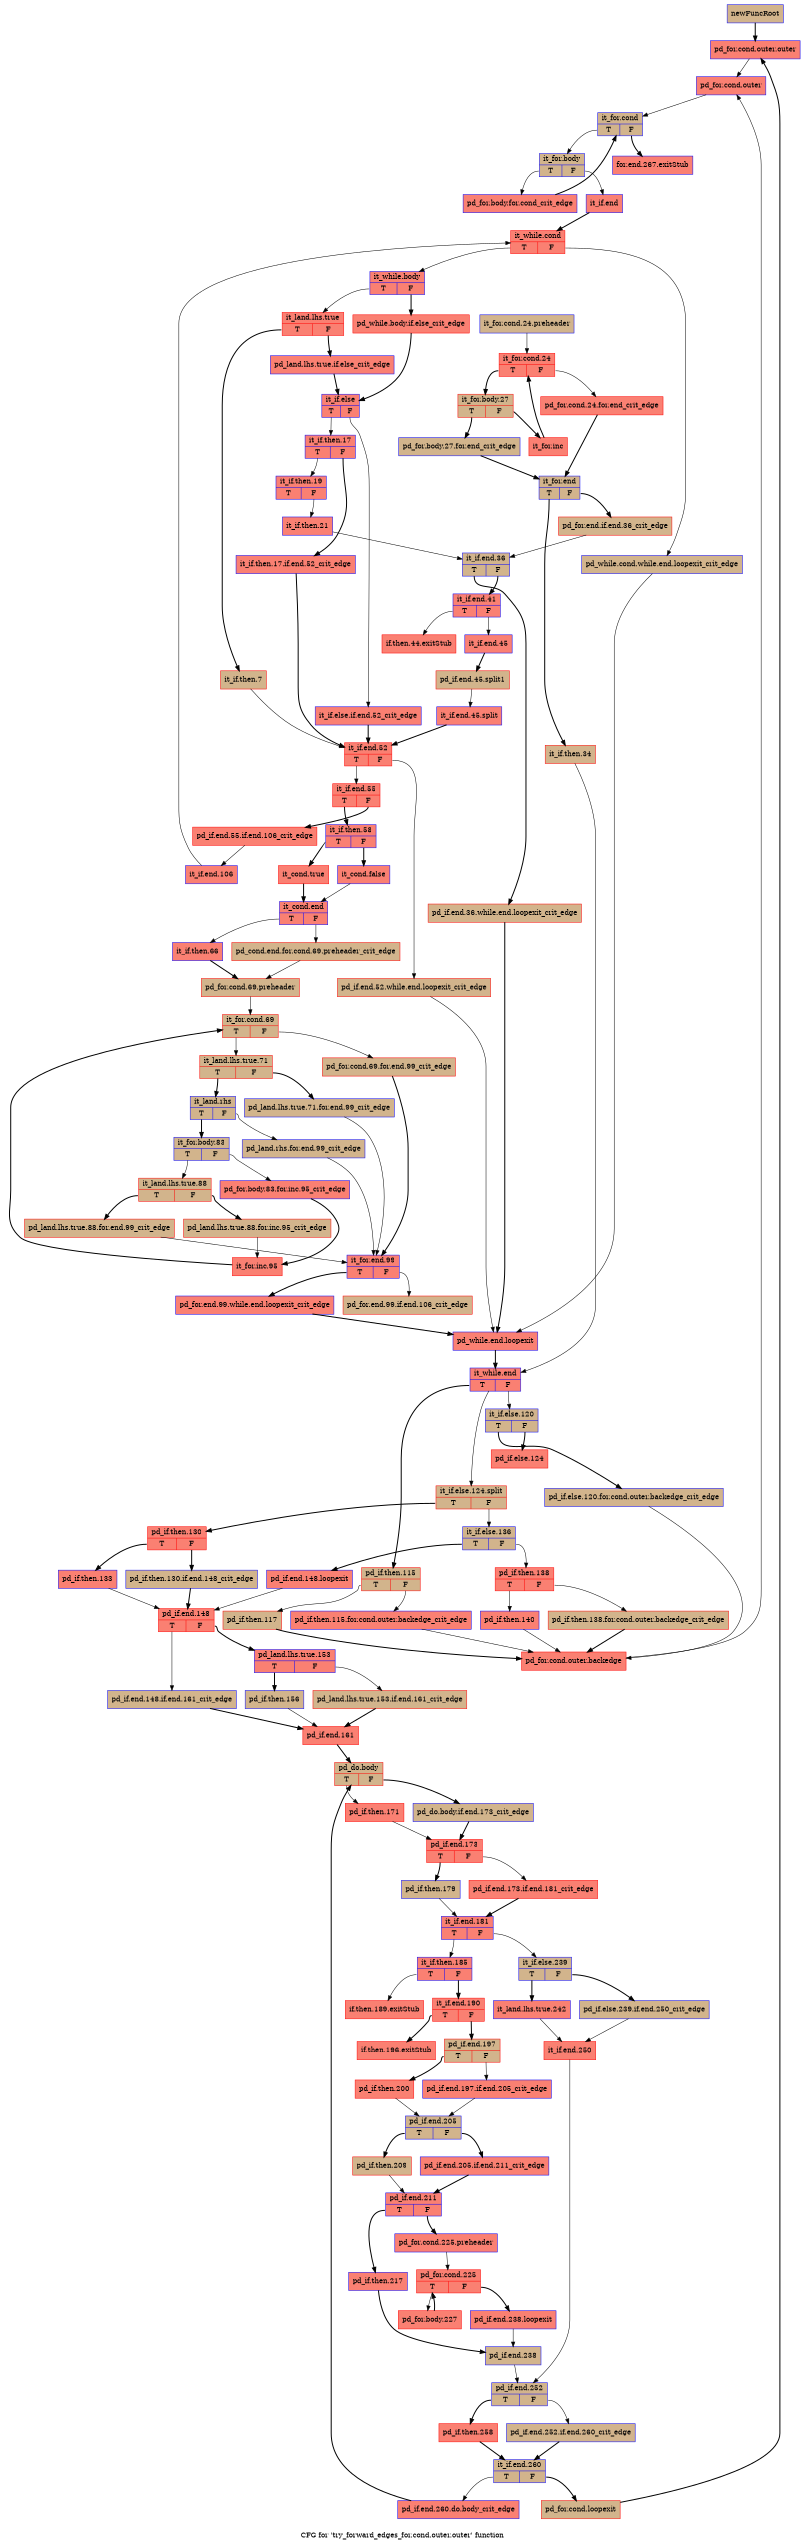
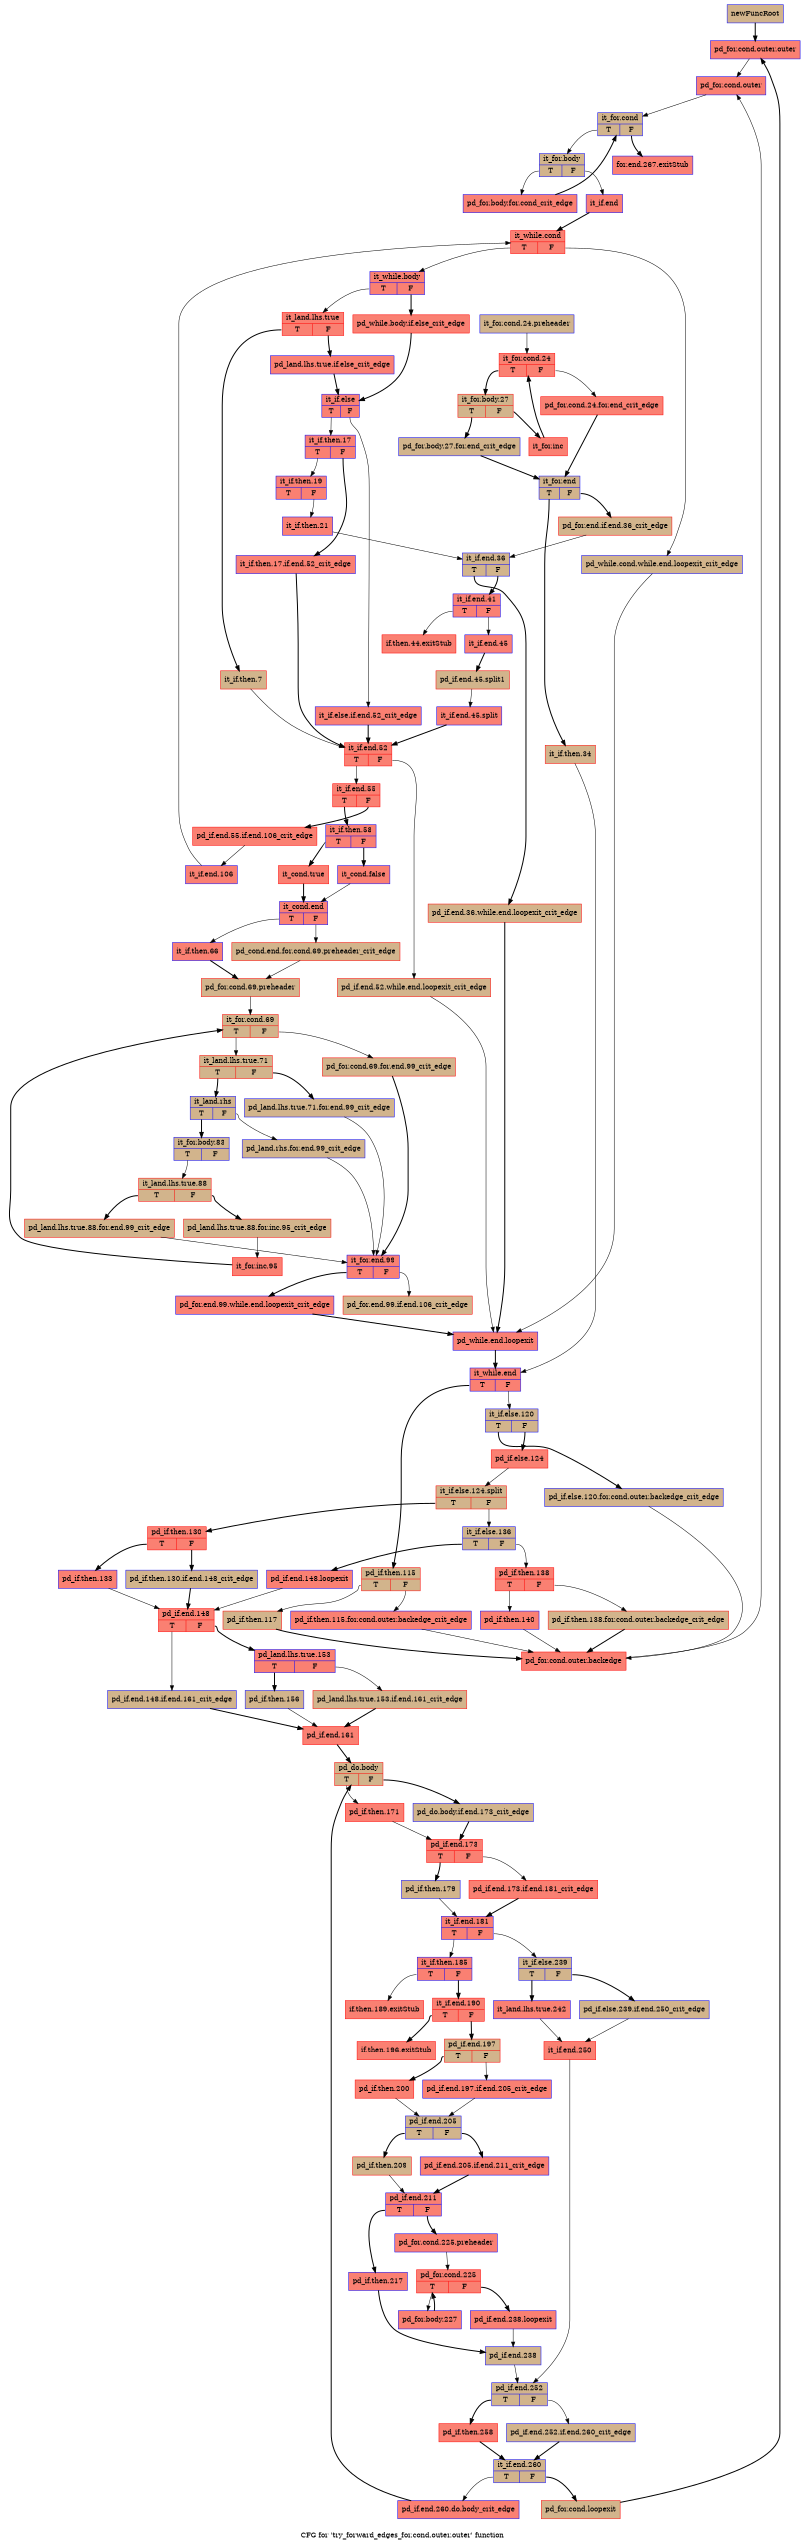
(285, 1190) -> none
(475, 1435) -> (499, 1475)
(430, 2320) -> (430, 2320)
